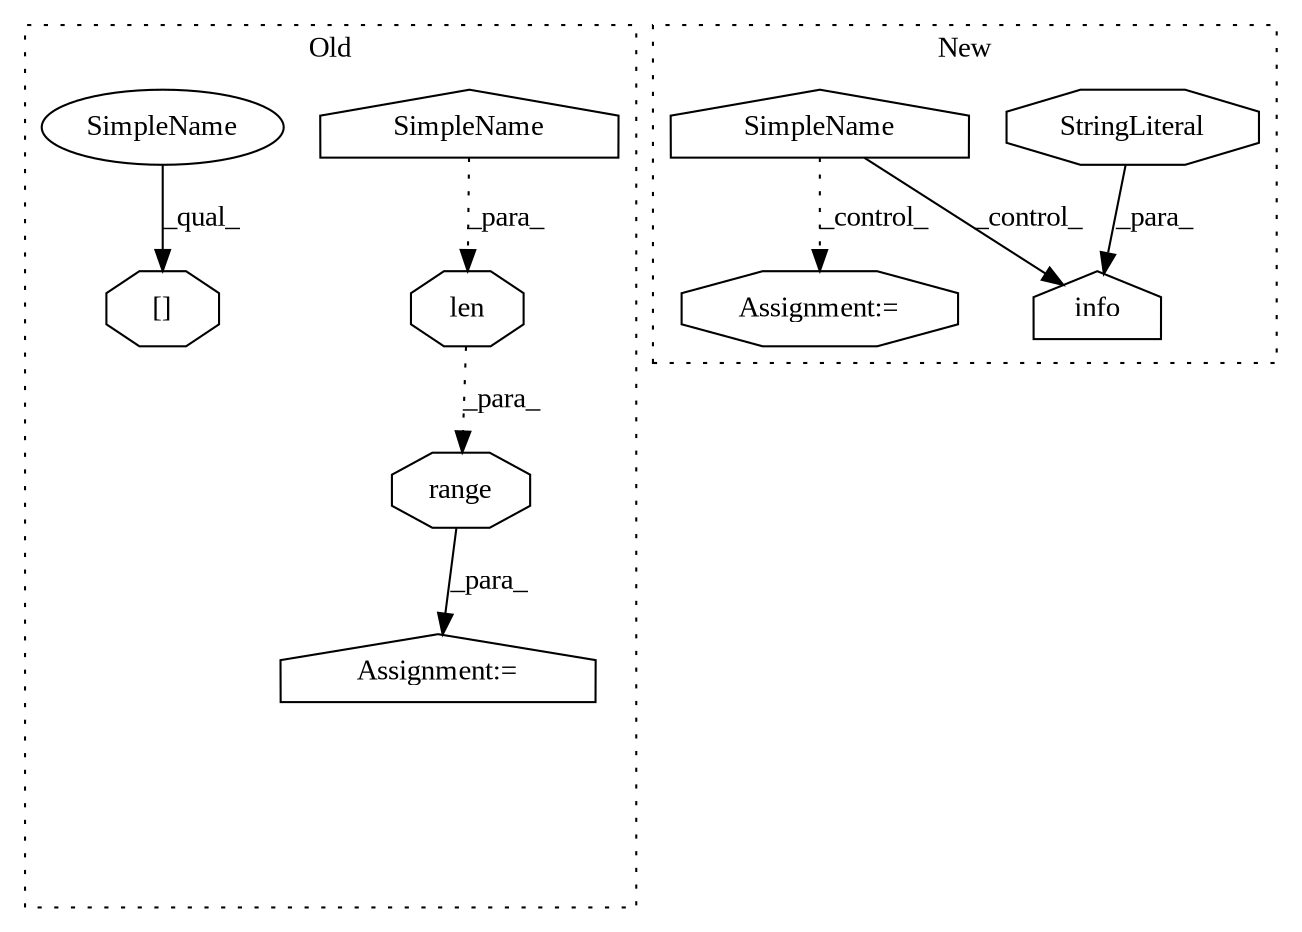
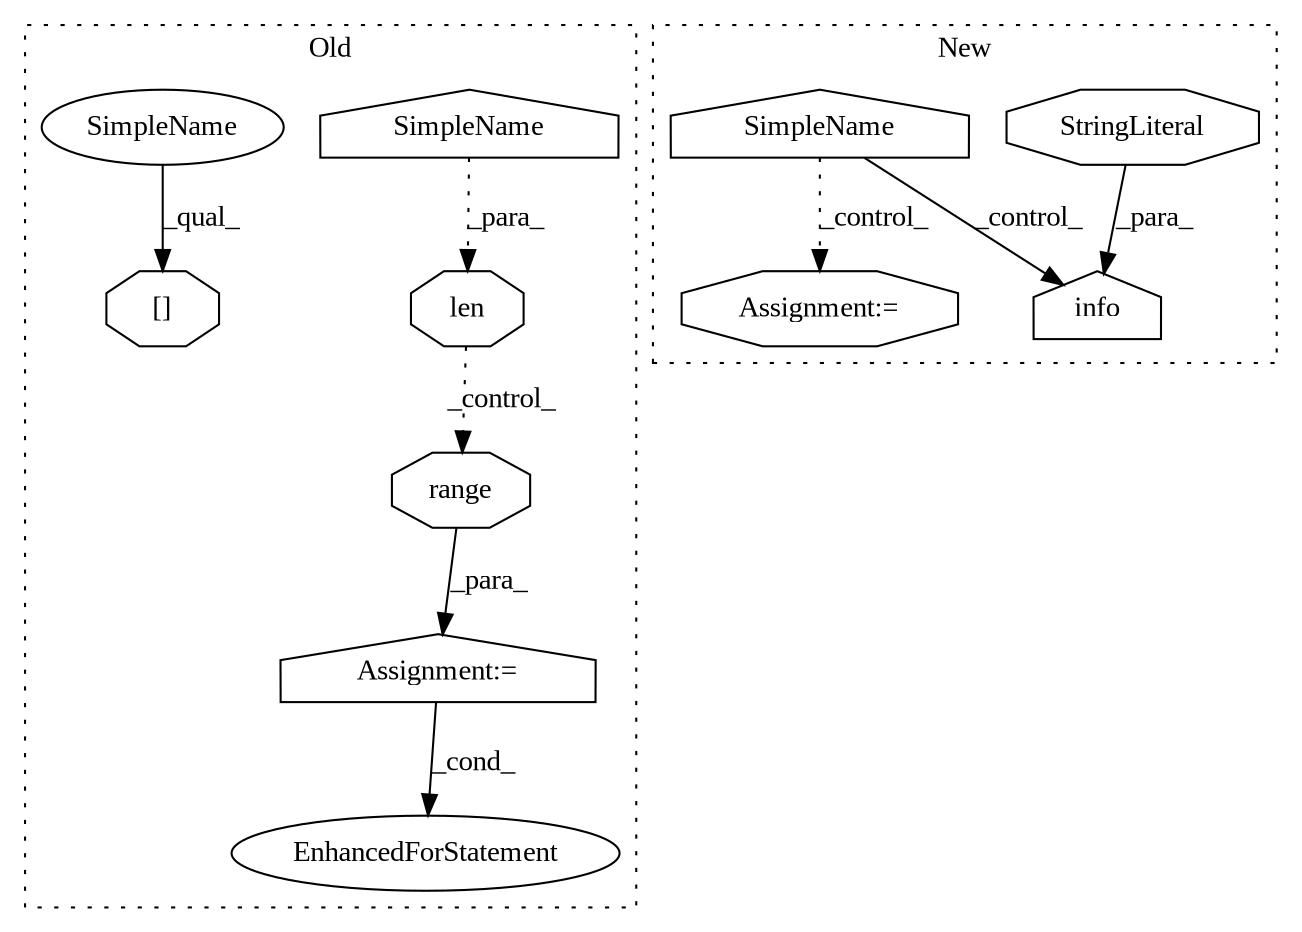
(502, 399) -> (502, 399)
none -> (426, 853)
